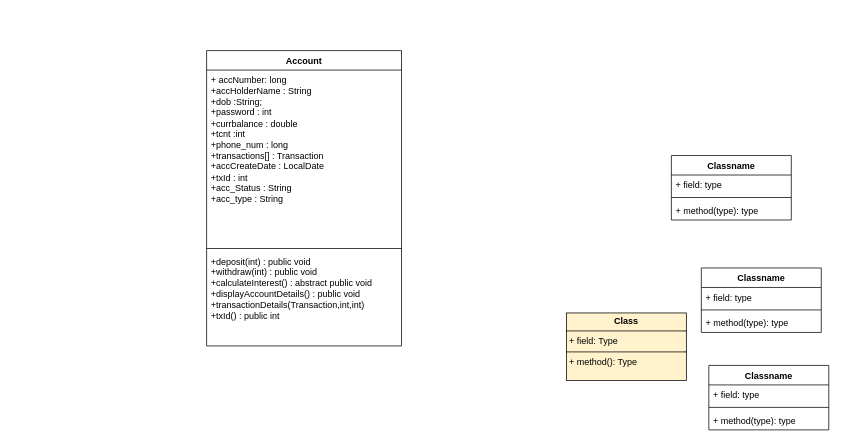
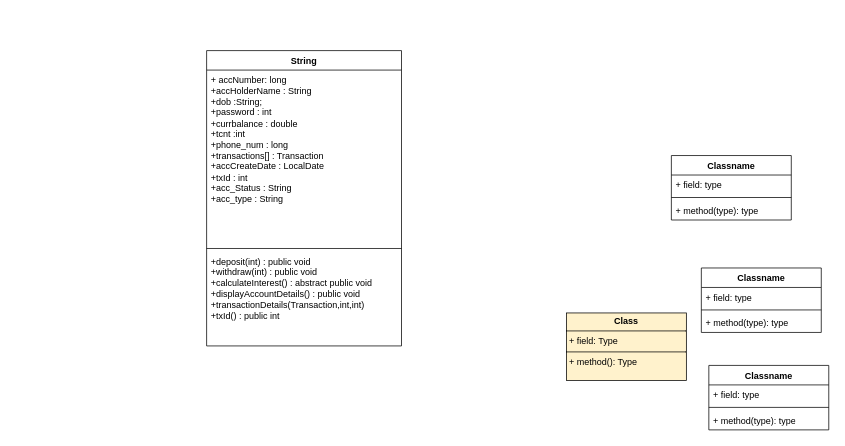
(304, 61) -> (304, 61)
